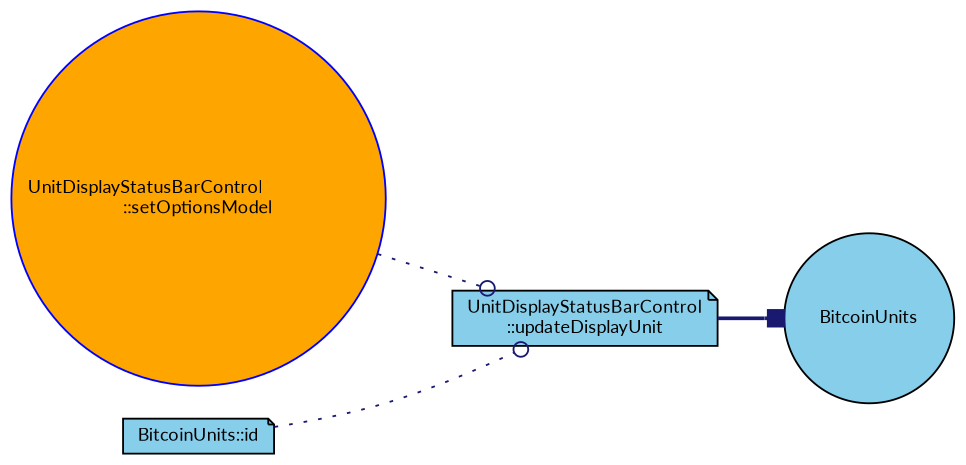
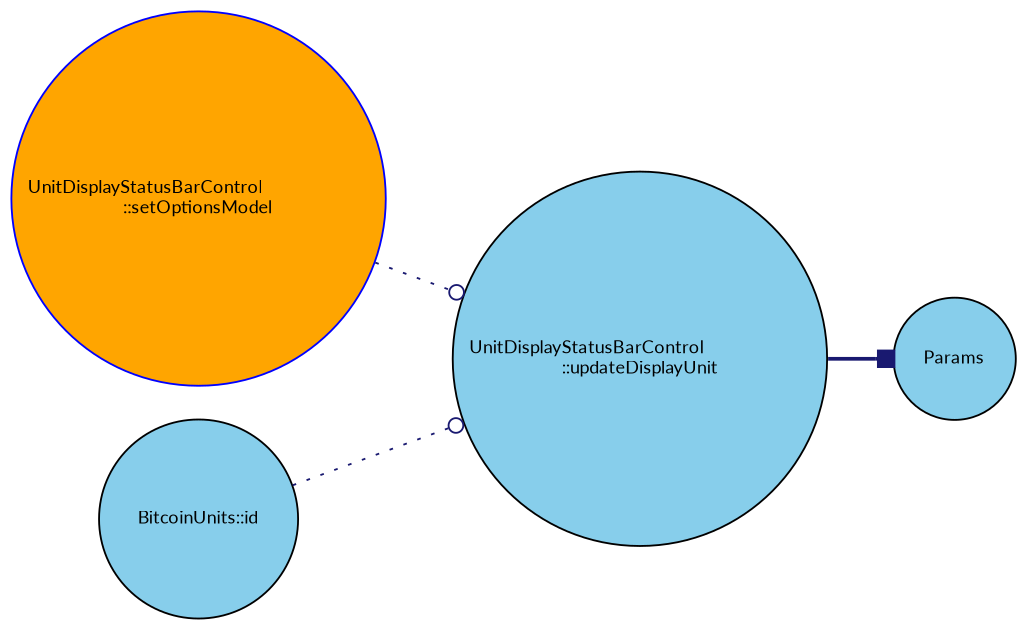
(585, 318) -> (640, 359)
(869, 318) -> (955, 359)
(199, 436) -> (199, 519)
